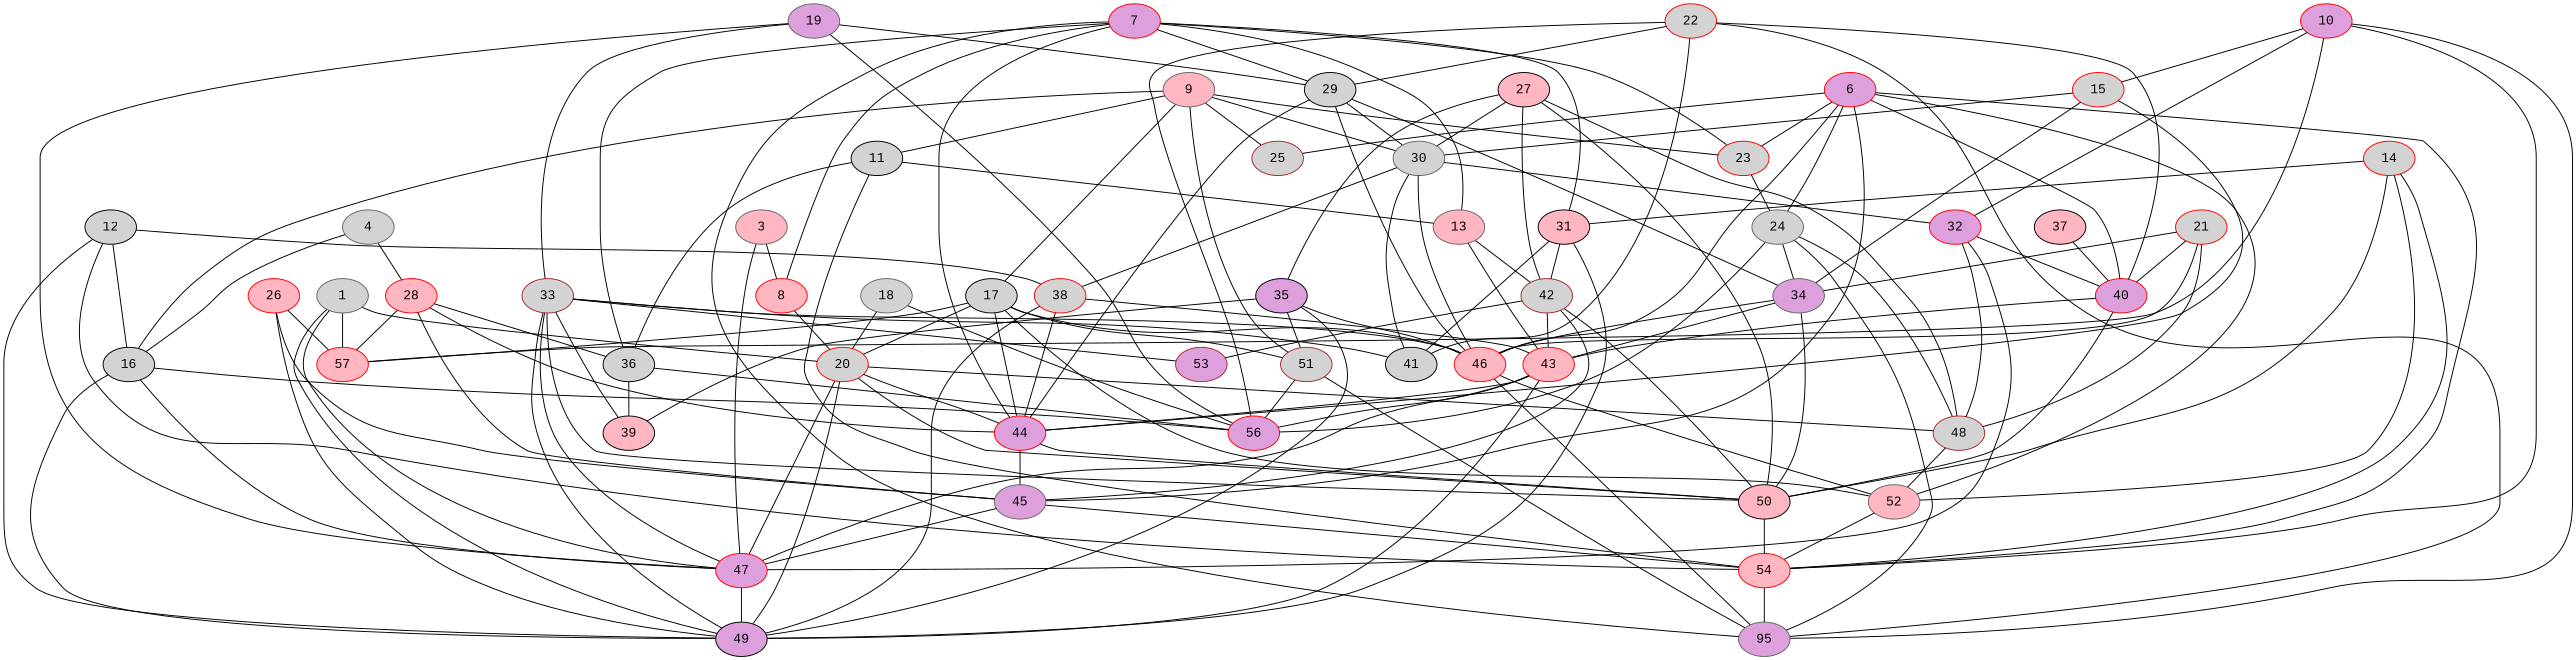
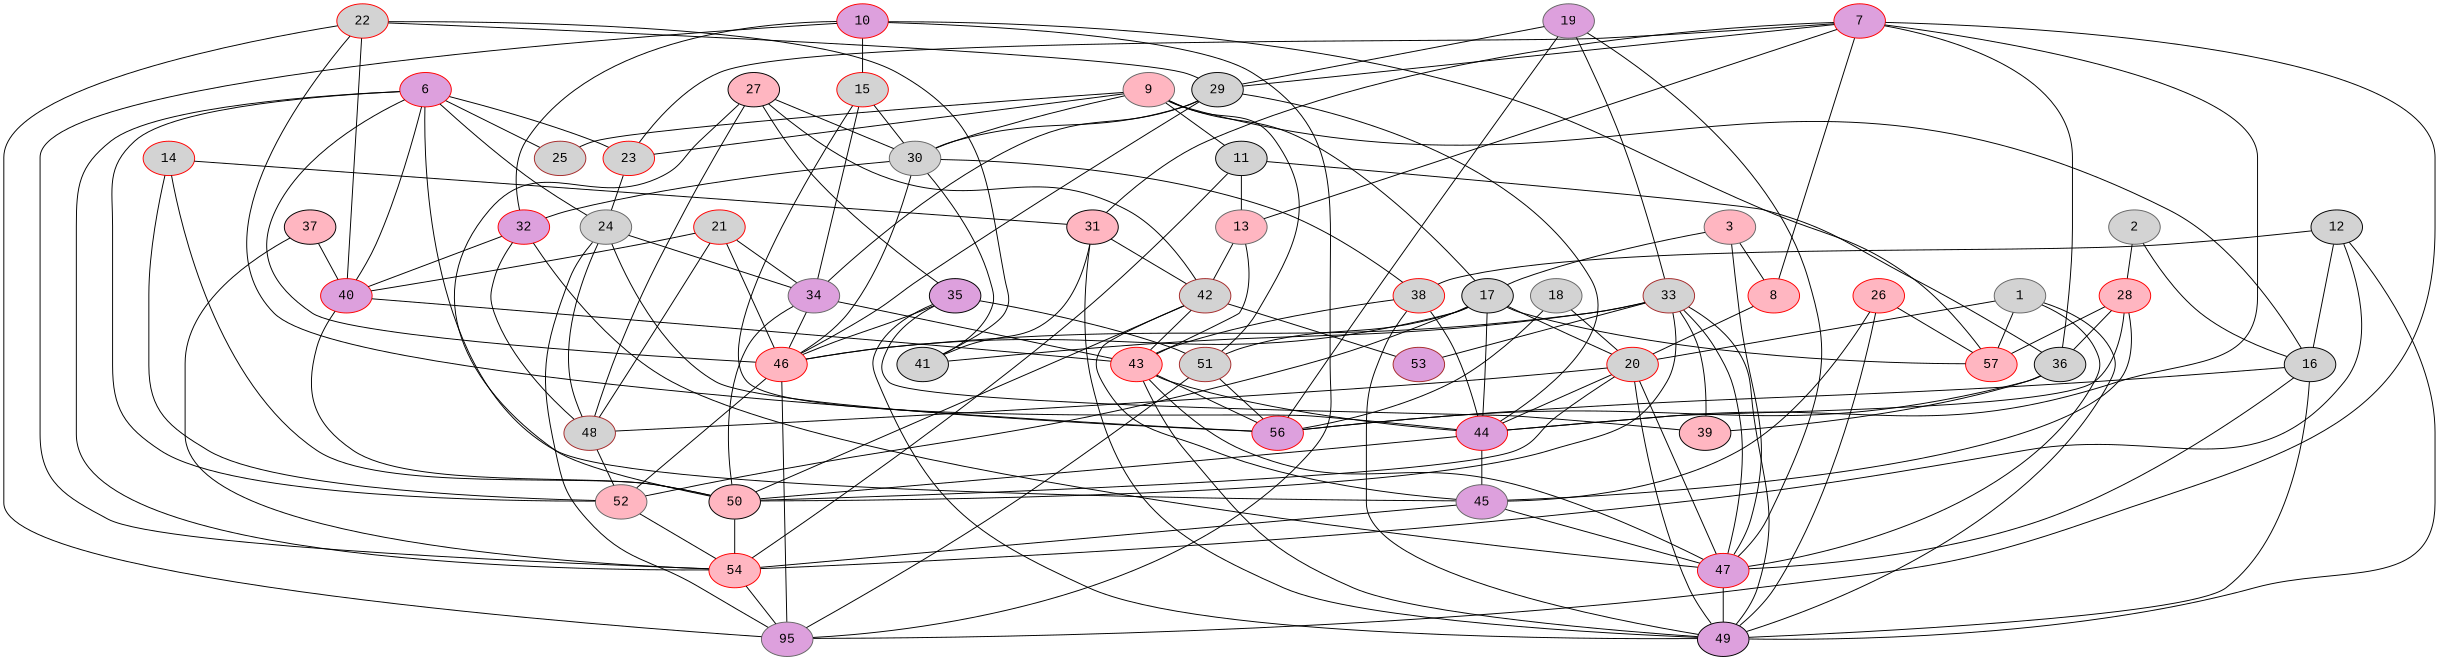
(368, 227) -> (2134, 227)
none -> (1615, 252)
(2246, 509) -> (311, 520)
